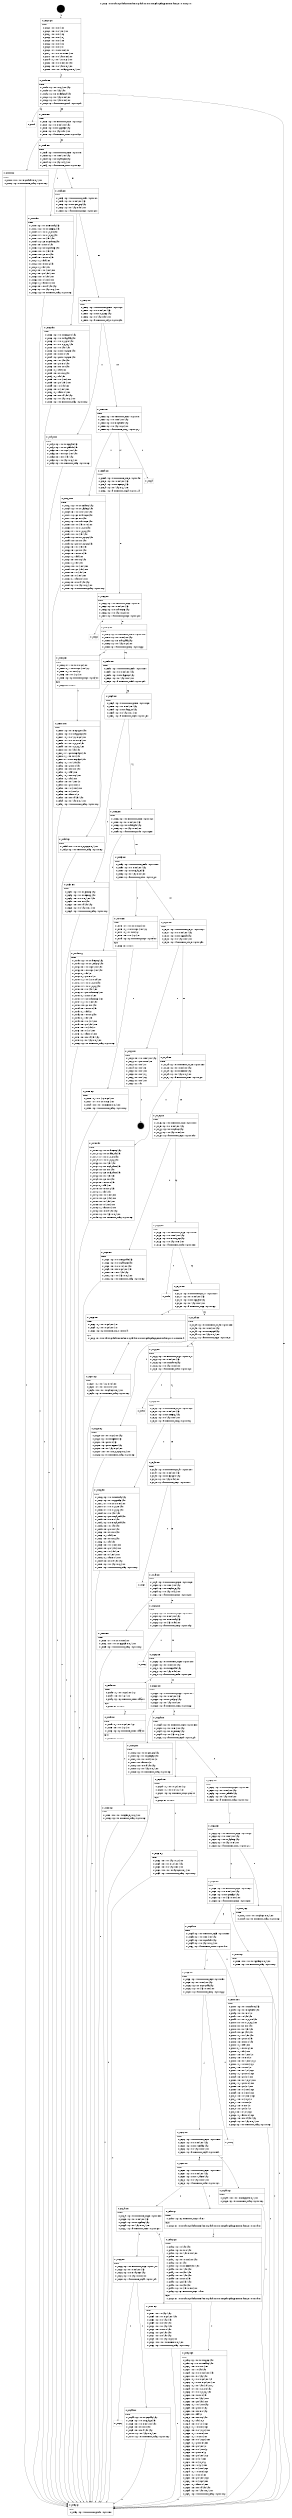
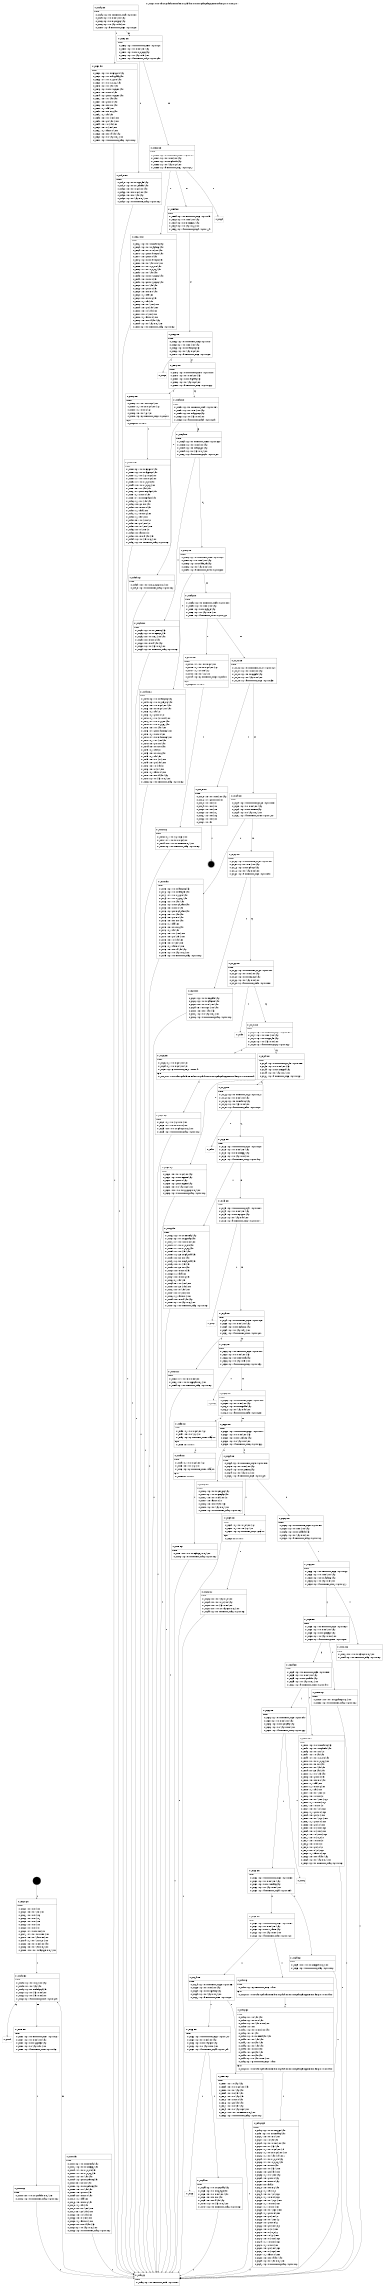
(61, 156) -> none
